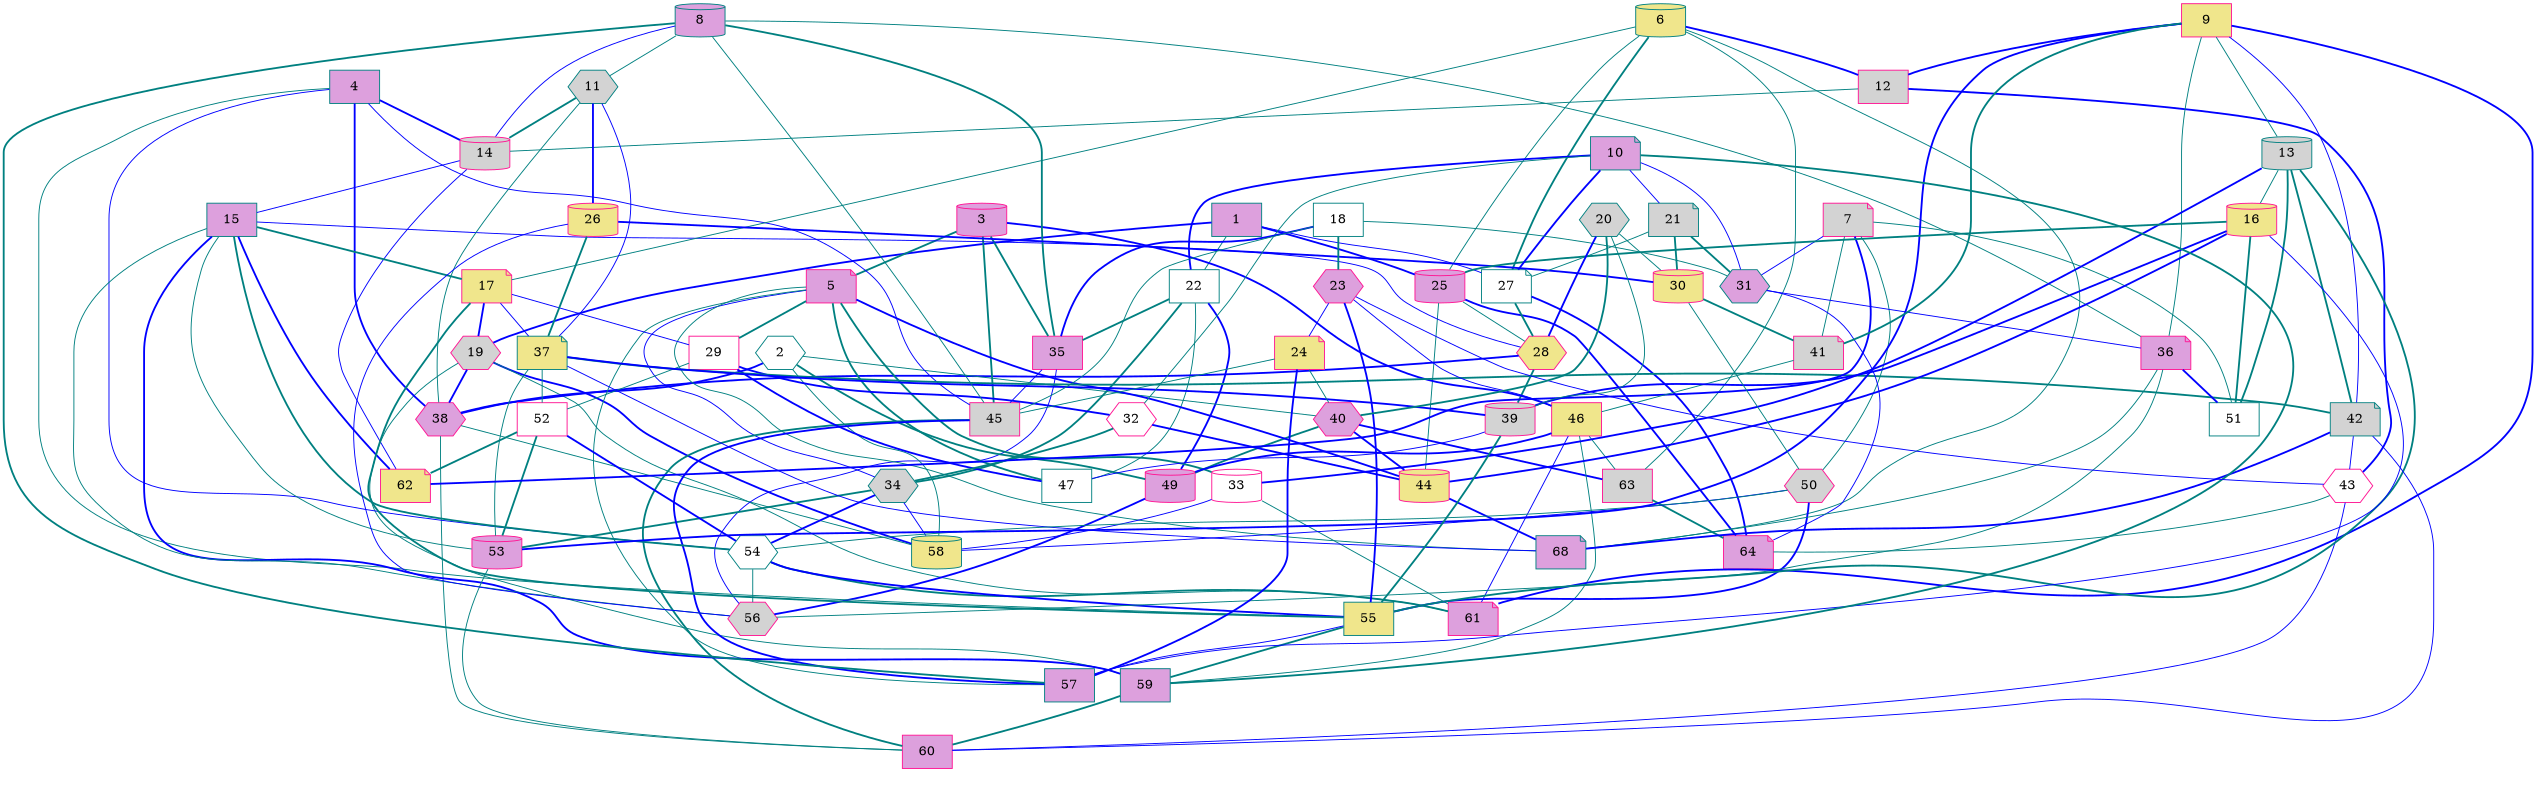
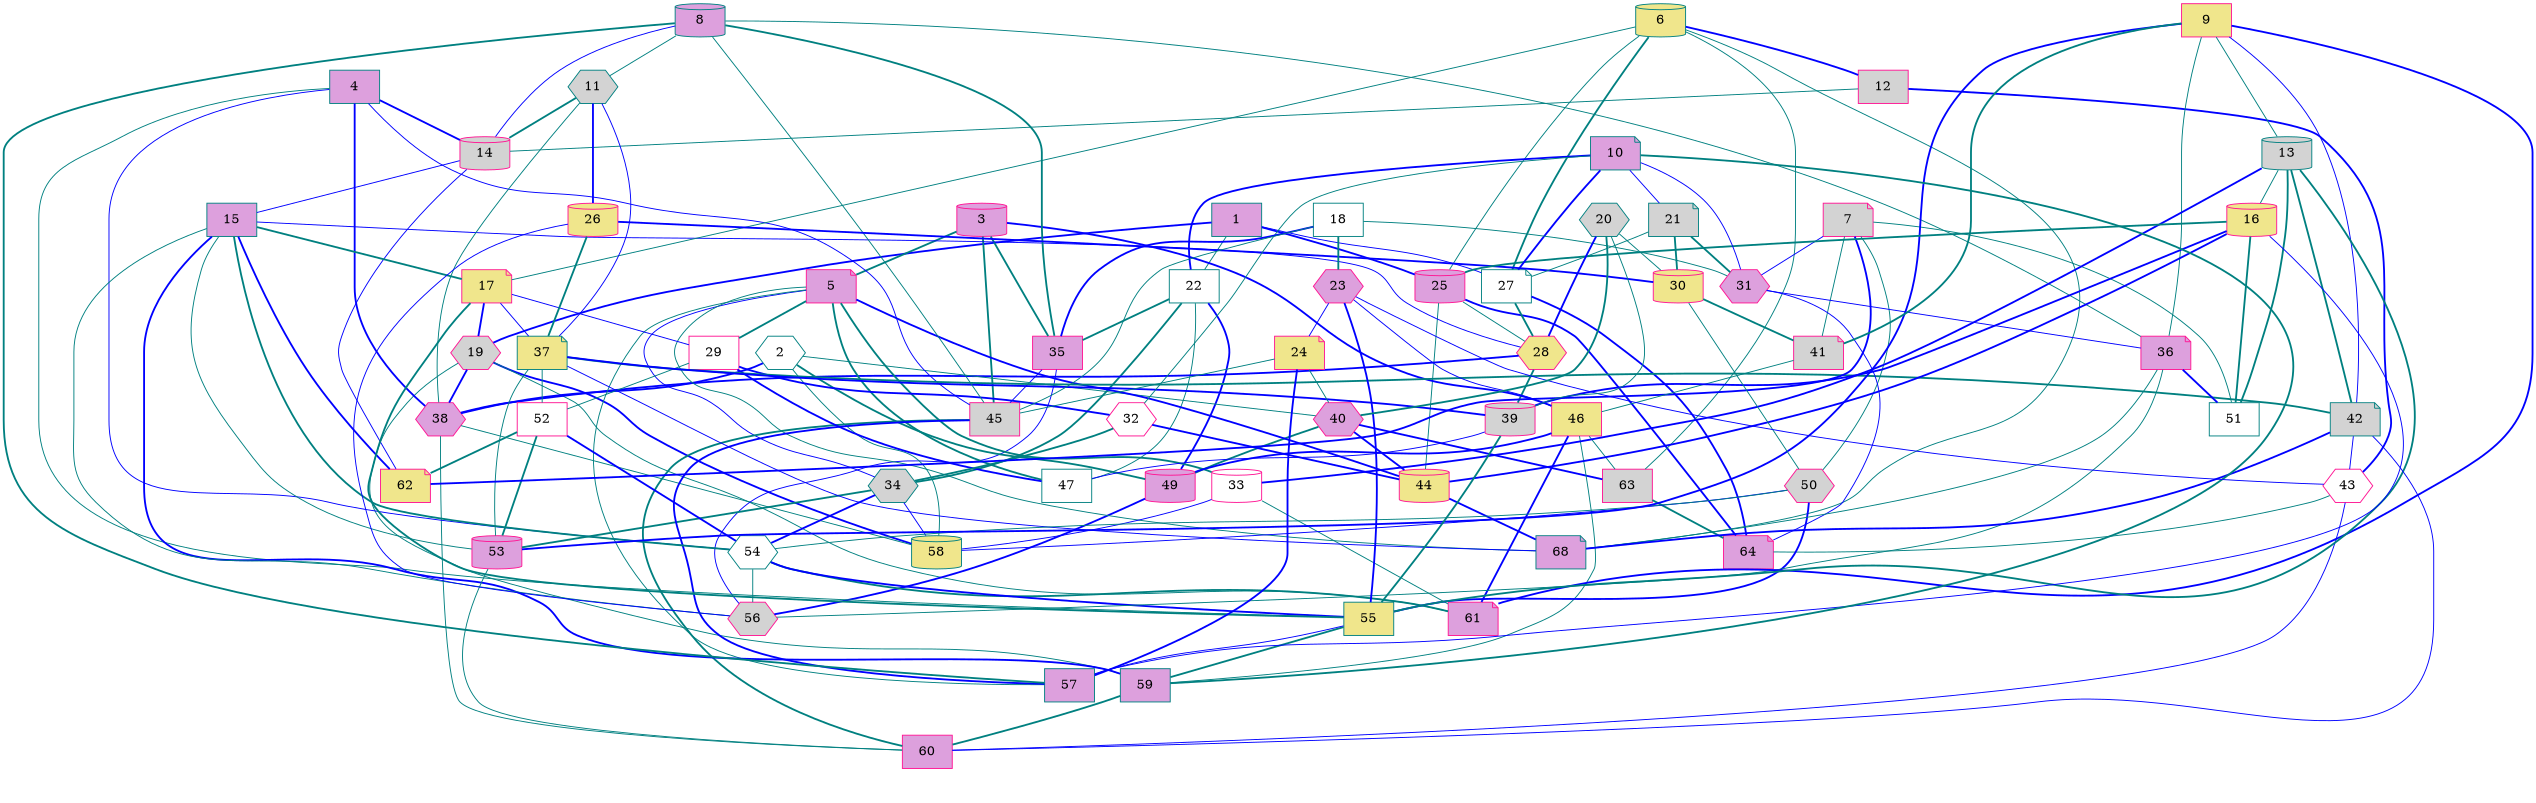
(2016, 48) -> none
(1745, 286) -> (1745, 286)
(1523, 523) -> (1523, 523)
